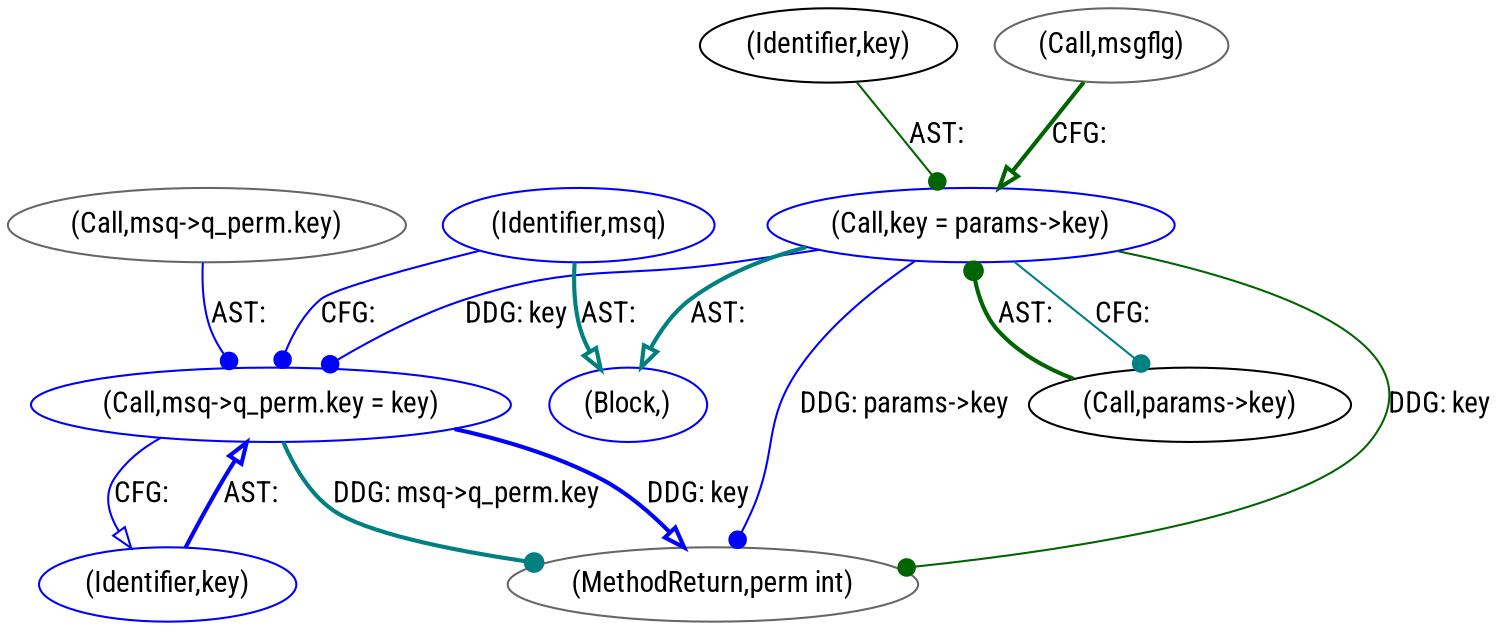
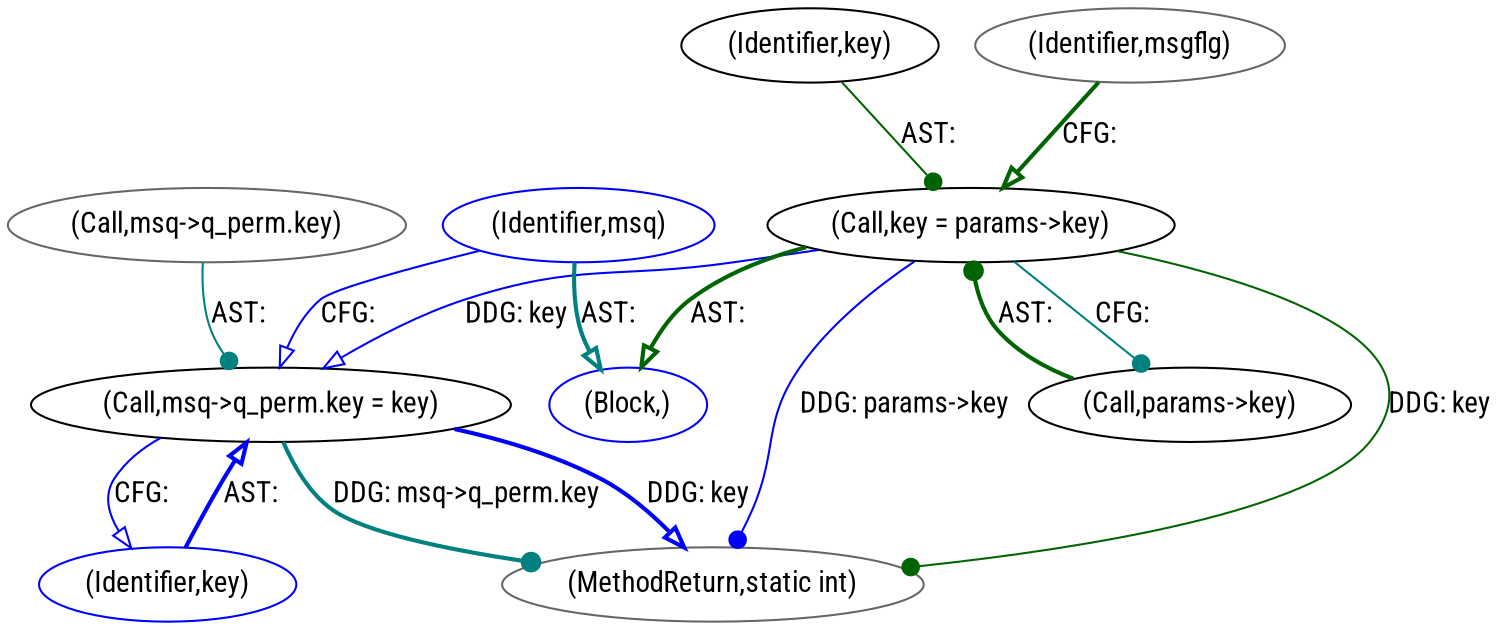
(1112, 45) -> (1130, 45)
(971, 225) -> (971, 225)
(558, 277) -> (560, 277)
(369, 281) -> (370, 280)
(717, 282) -> (717, 282)
(206, 310) -> (206, 310)
(271, 405) -> (271, 405)
(713, 584) -> (713, 584)
